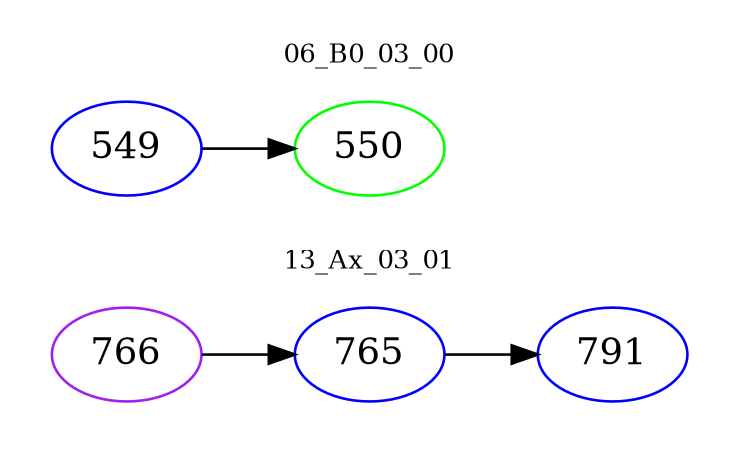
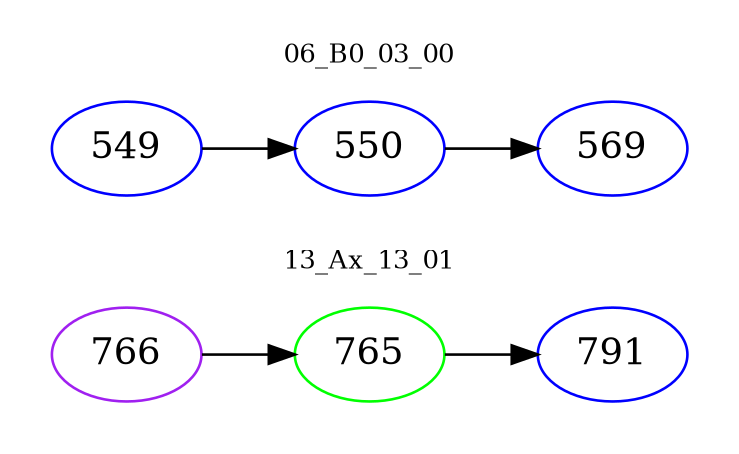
(370, 149) -> (370, 149)
none -> (613, 149)
(370, 262) -> (370, 262)
(370, 355) -> (370, 355)
